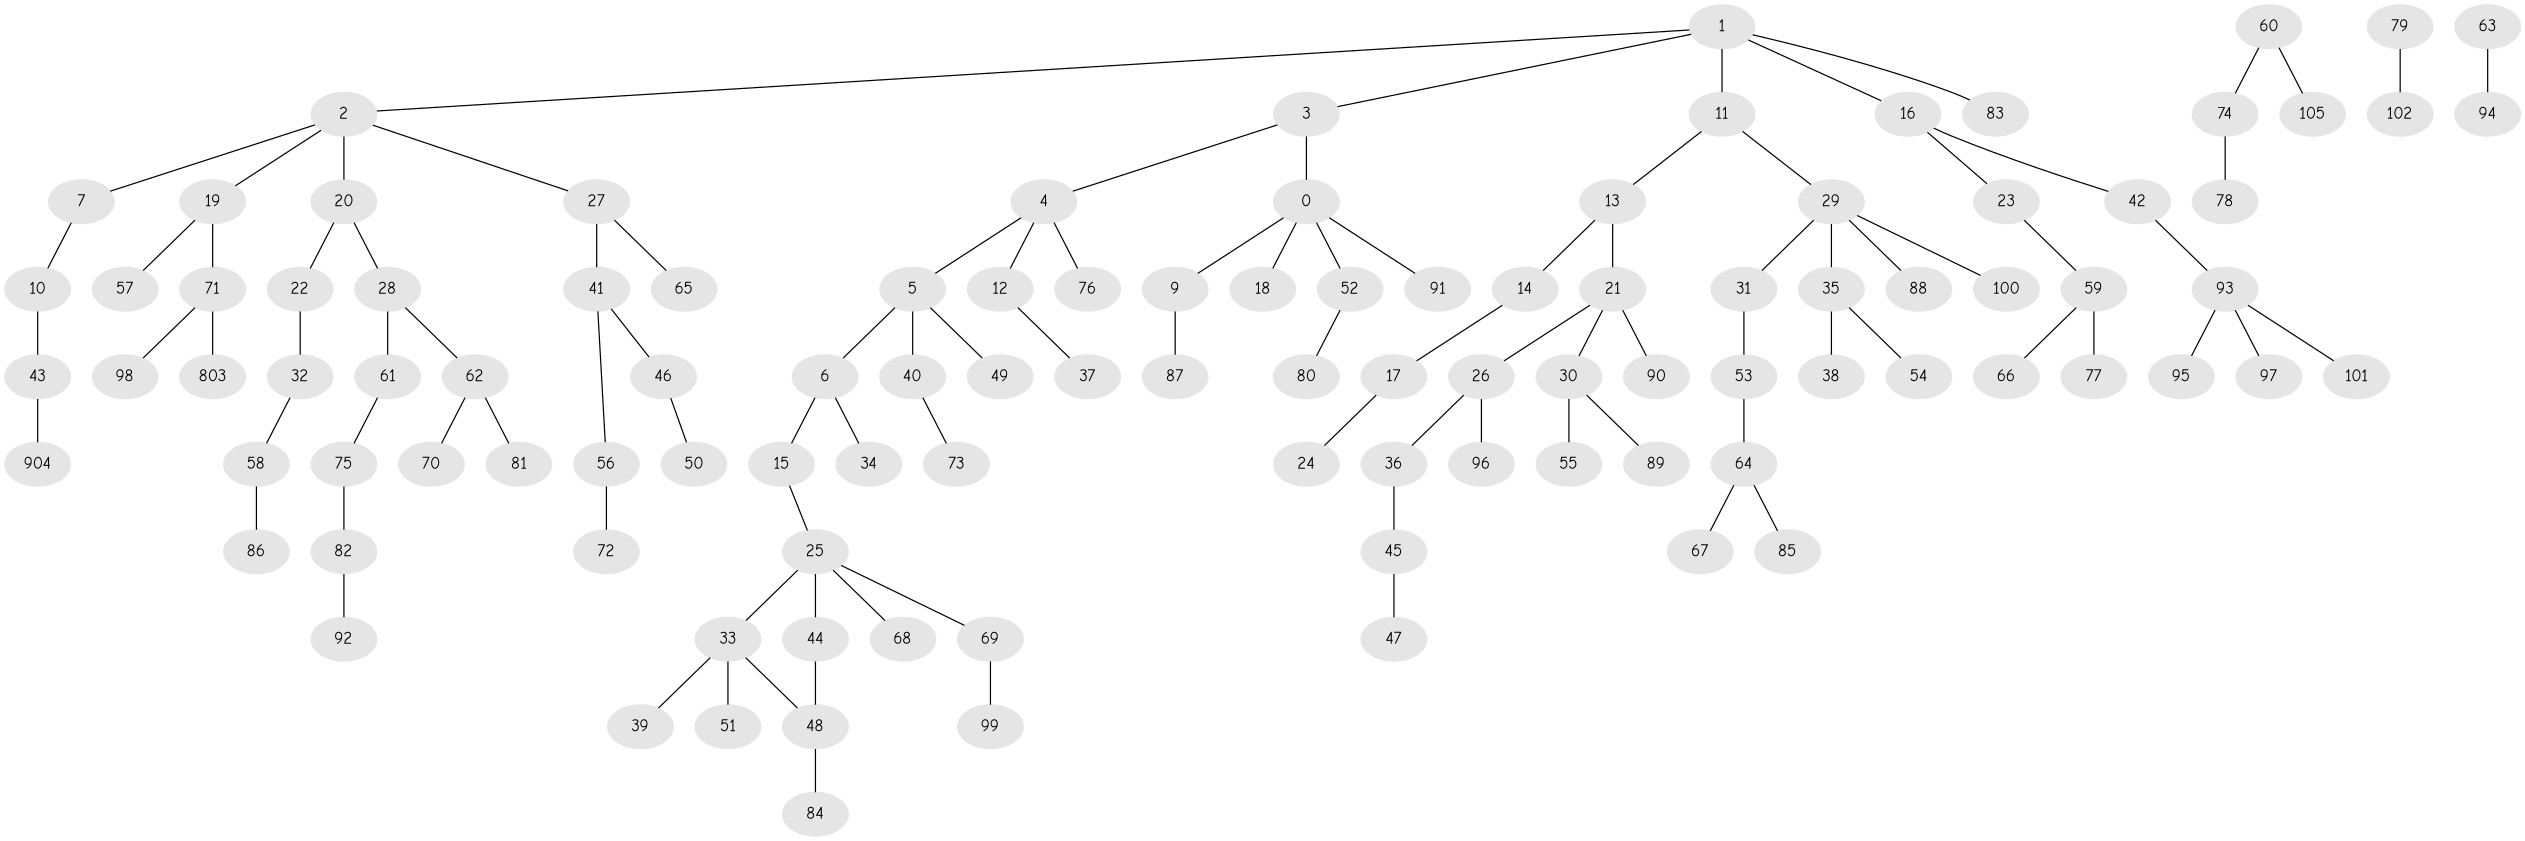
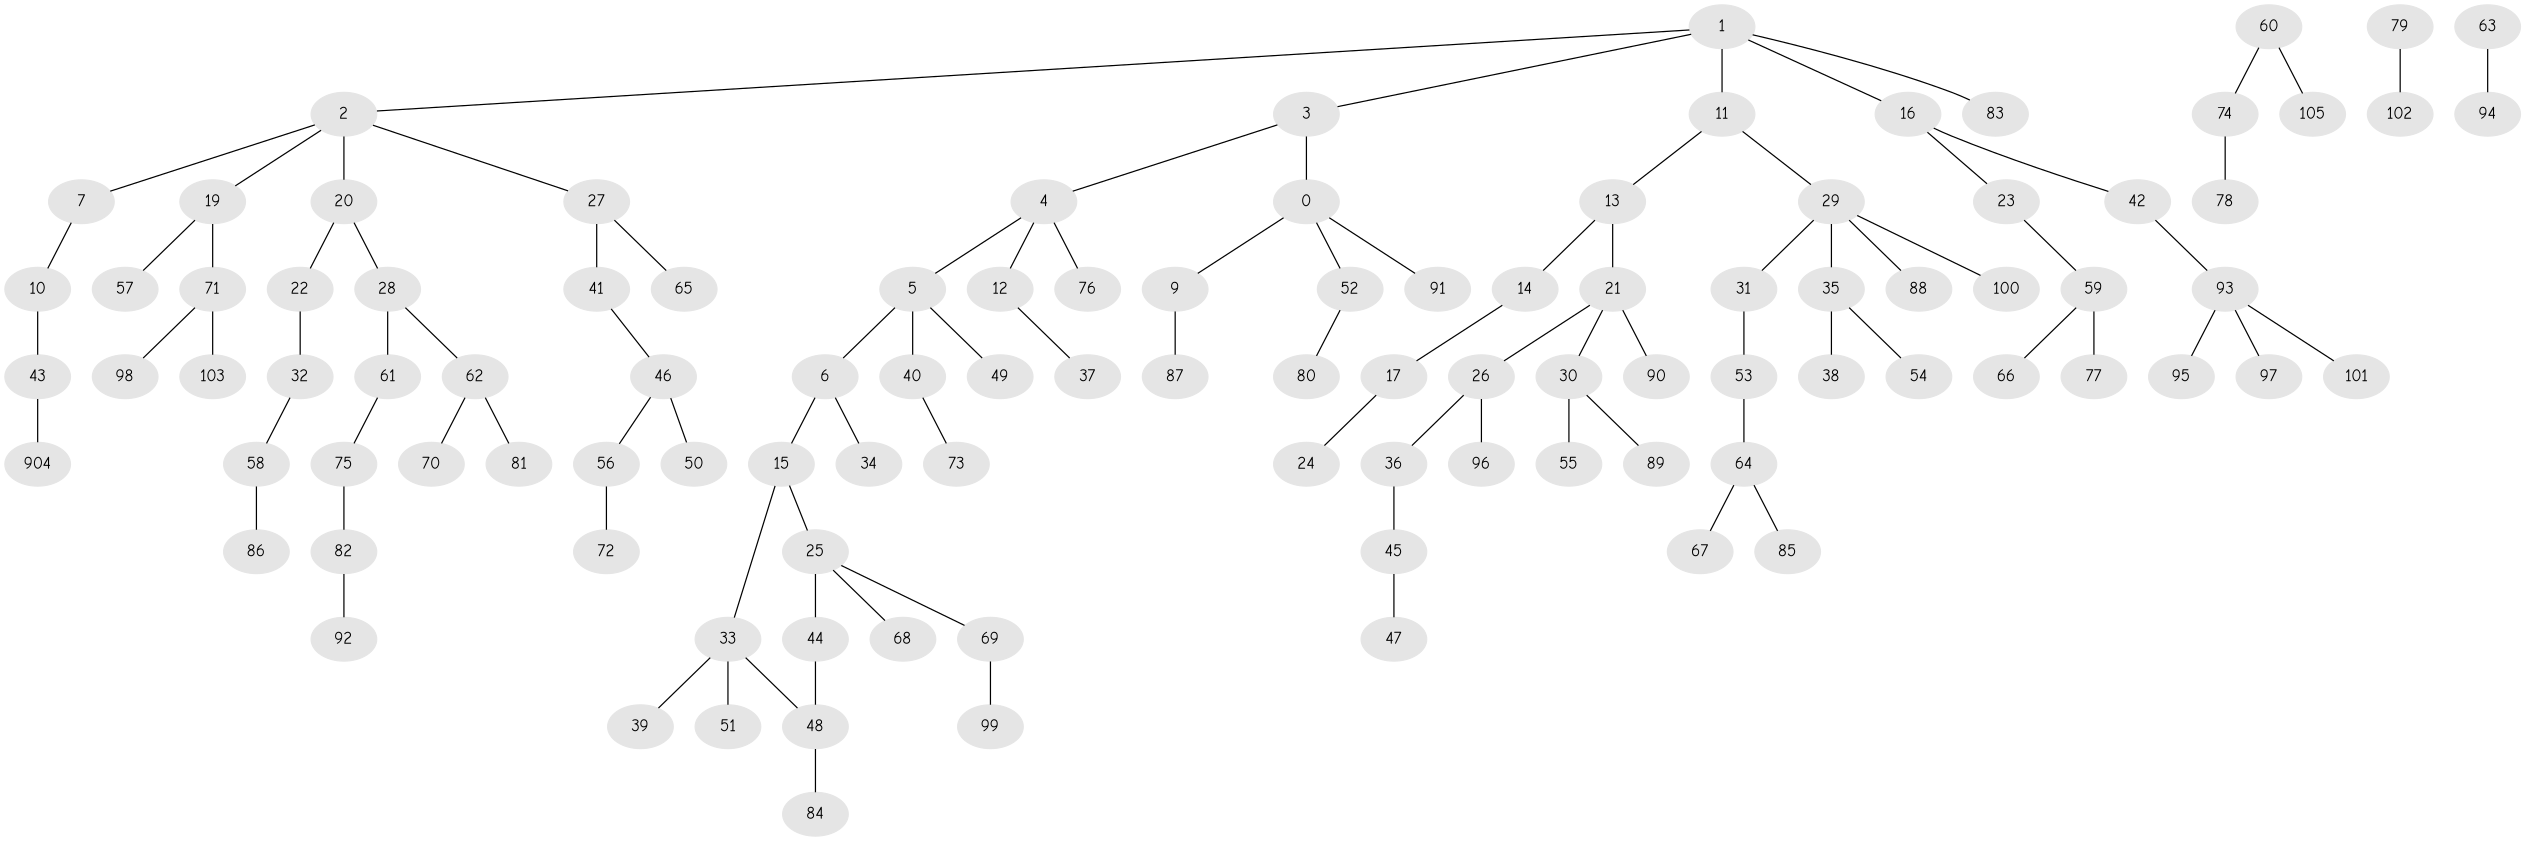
(1263, 289) -> none
(213, 377) -> (213, 377)
(602, 377) -> (635, 421)
(772, 595) -> (755, 552)
